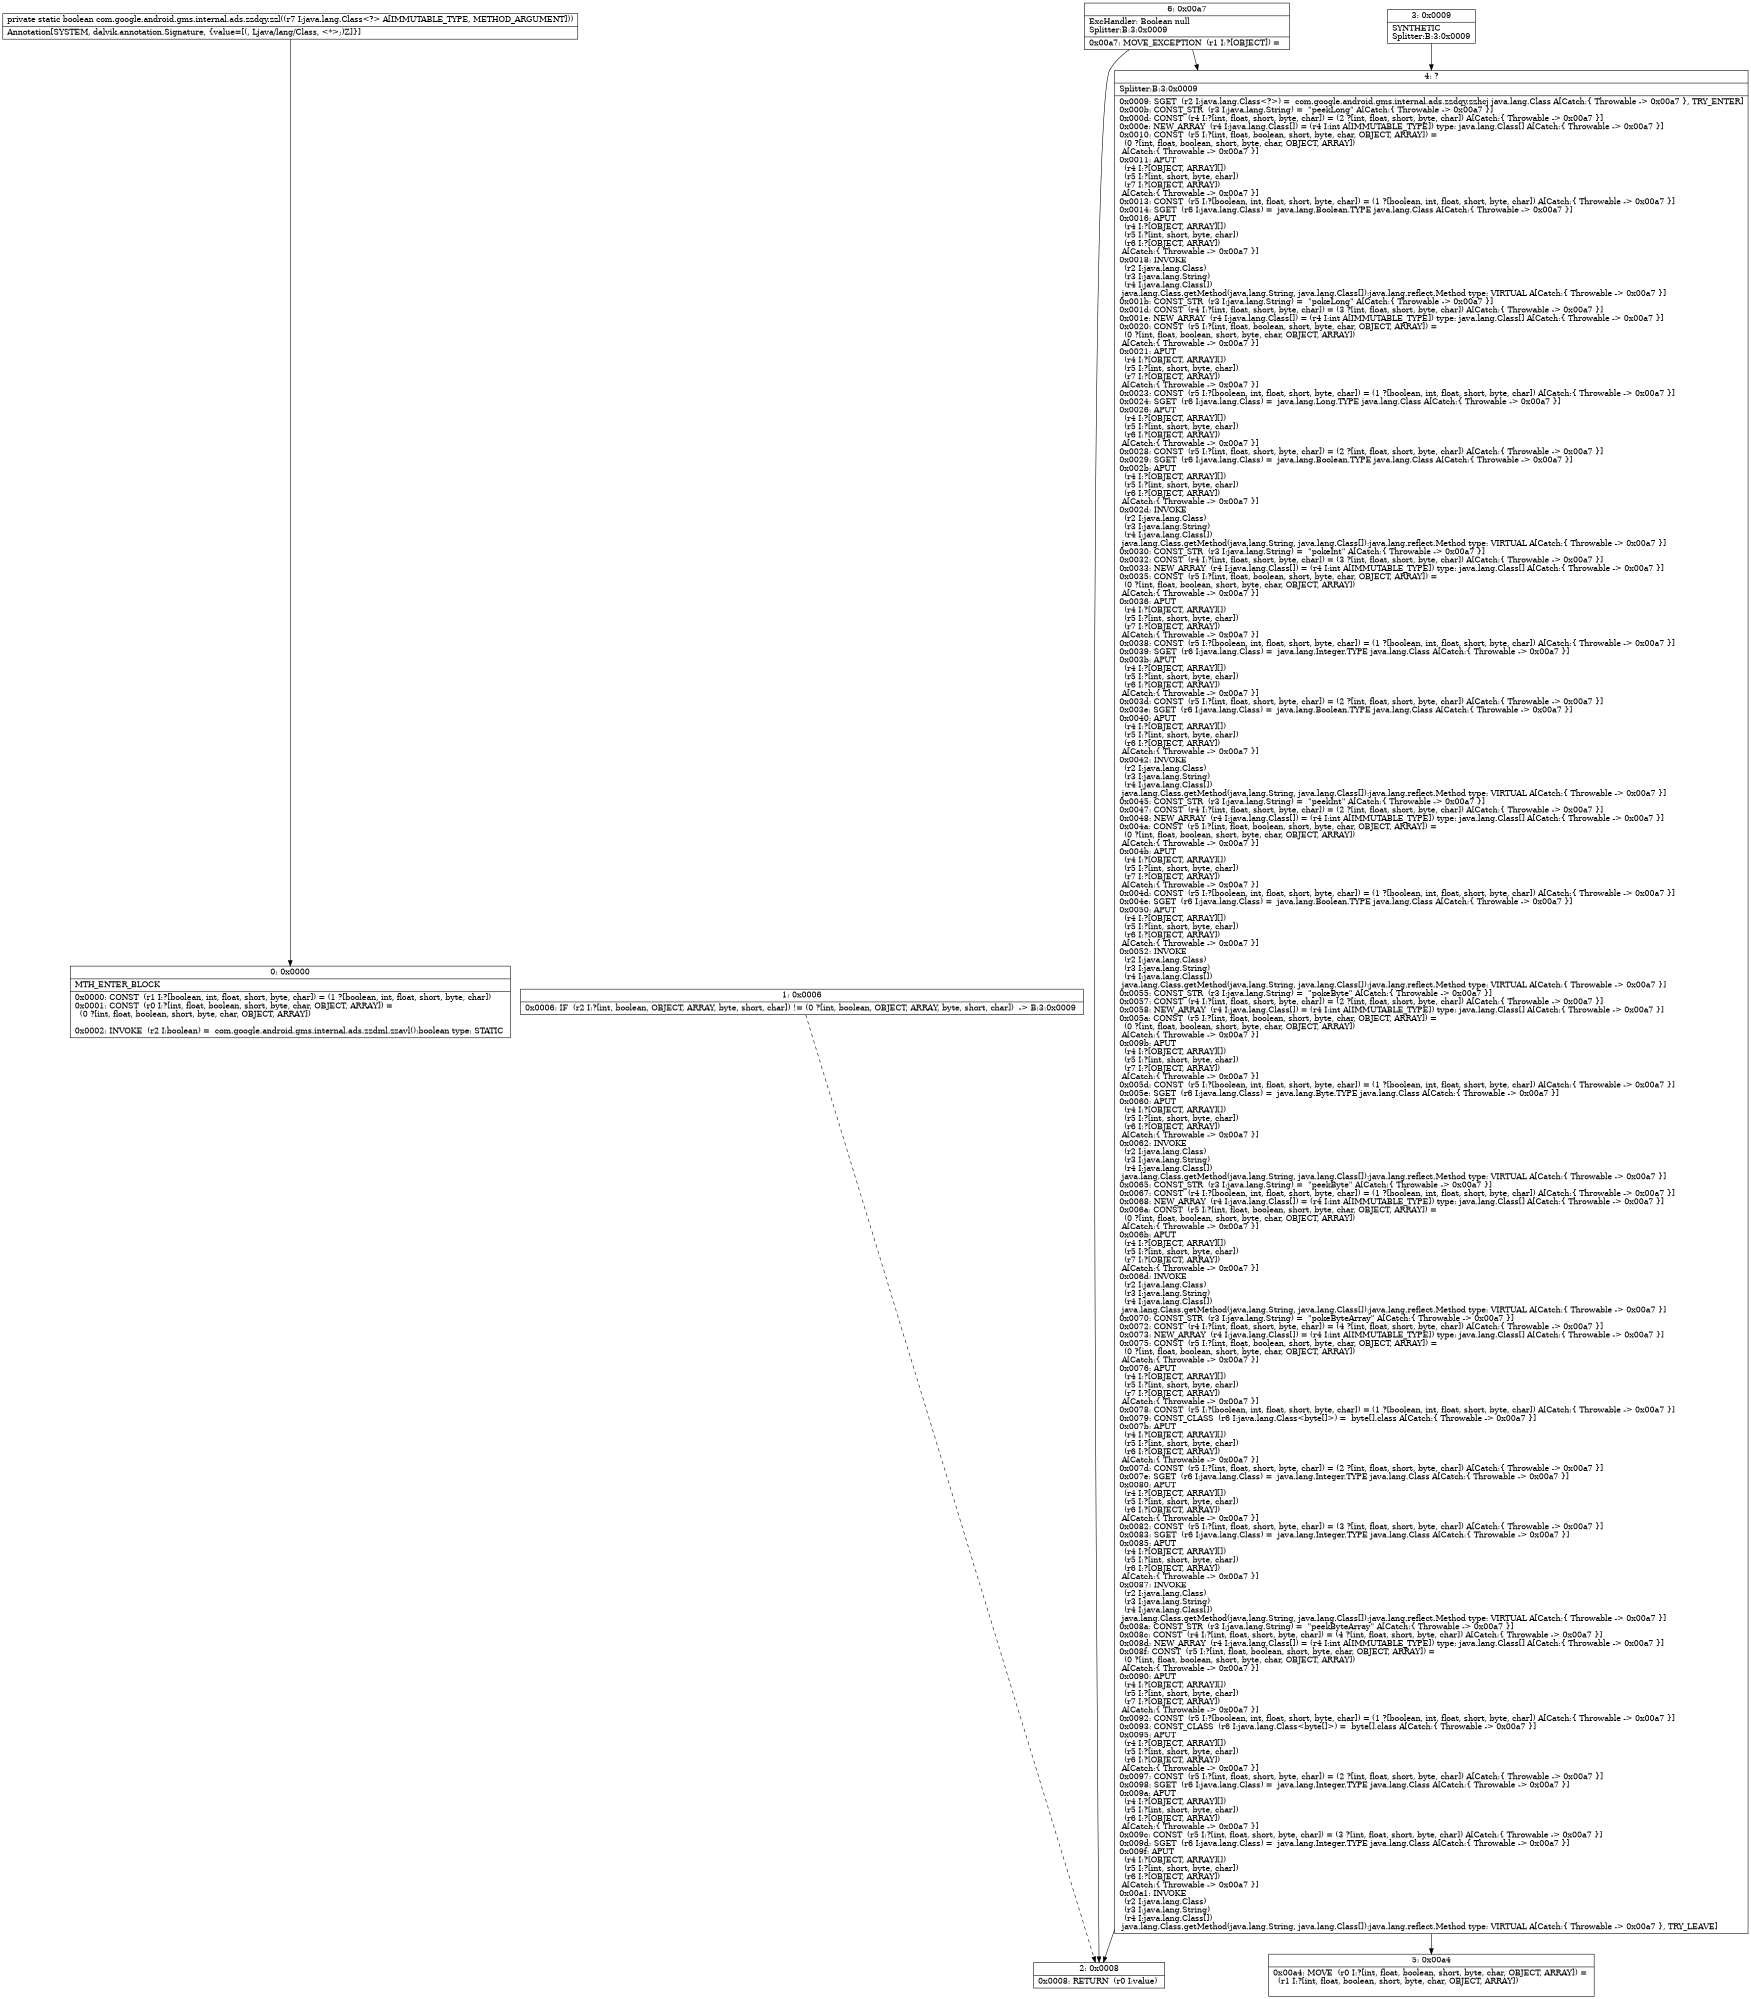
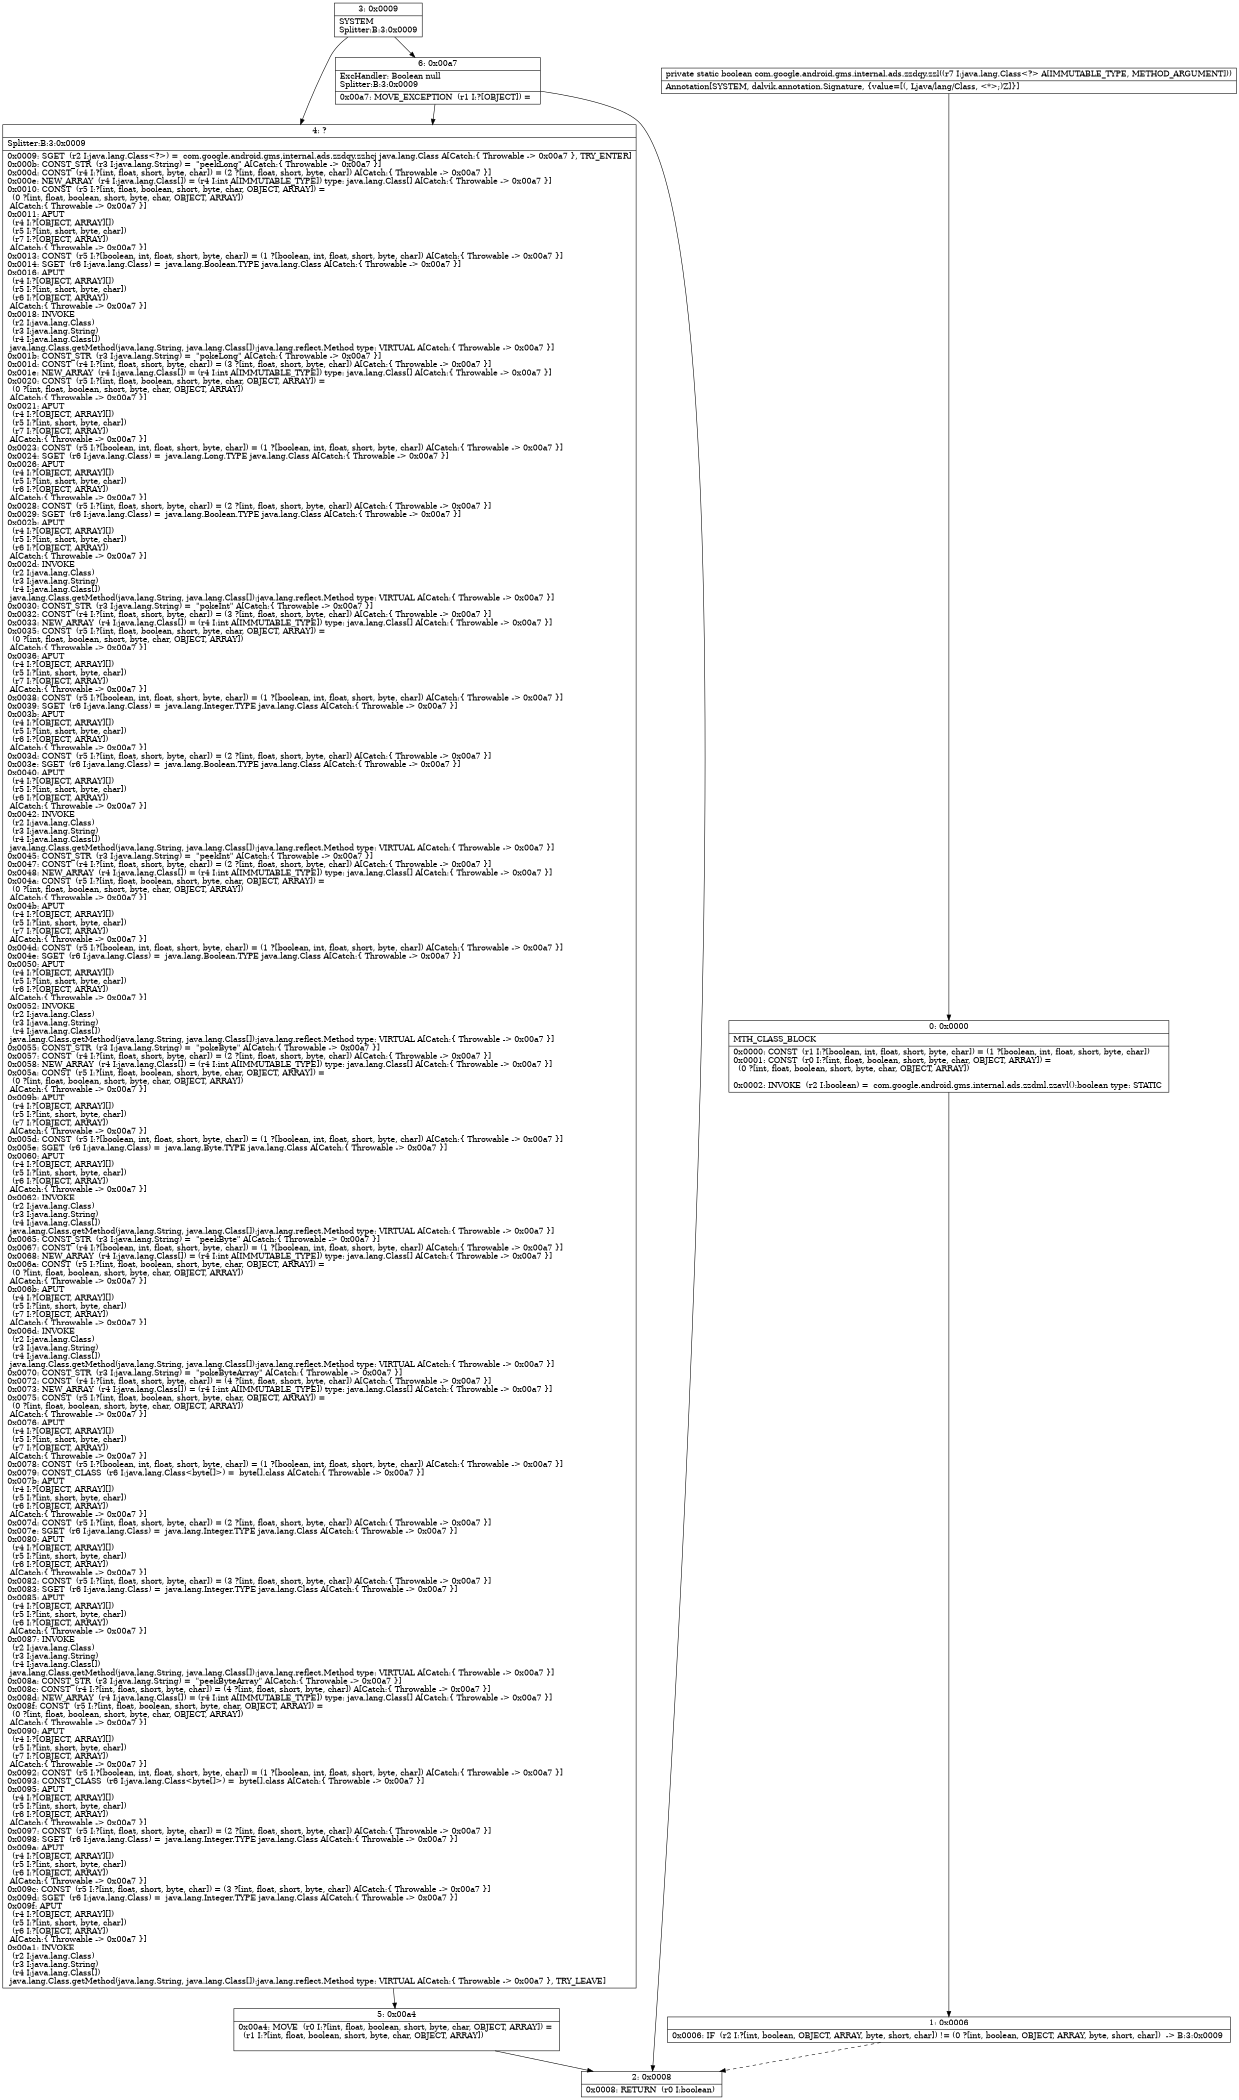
(1416, 28) -> (356, 22)
none -> (403, 45)
(118, 985) -> (775, 1039)
none -> (949, 1552)
(1110, 1943) -> (541, 2061)
(1099, 1981) -> (652, 2090)
